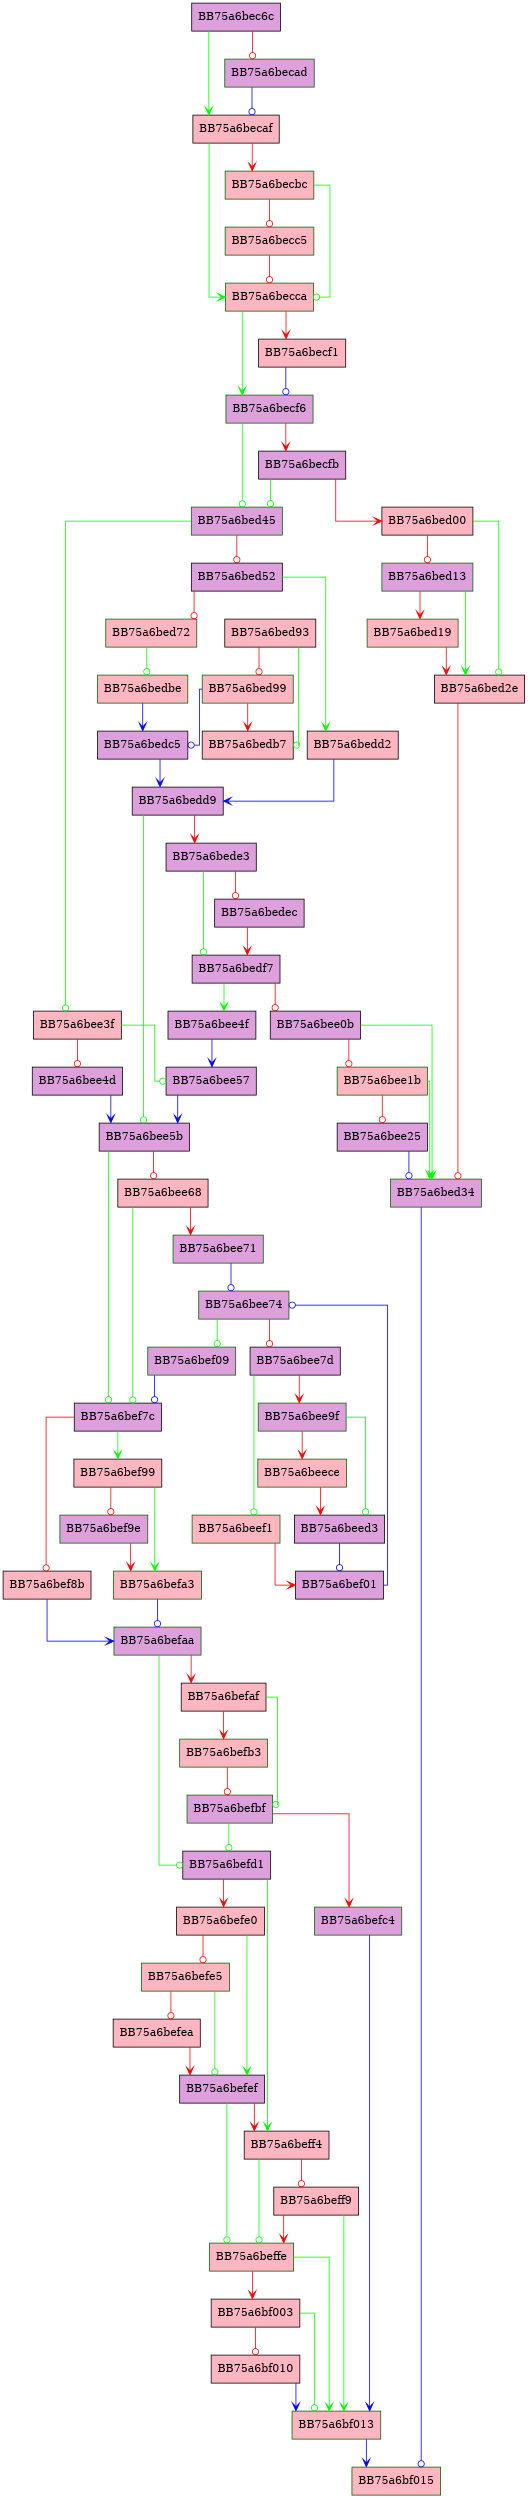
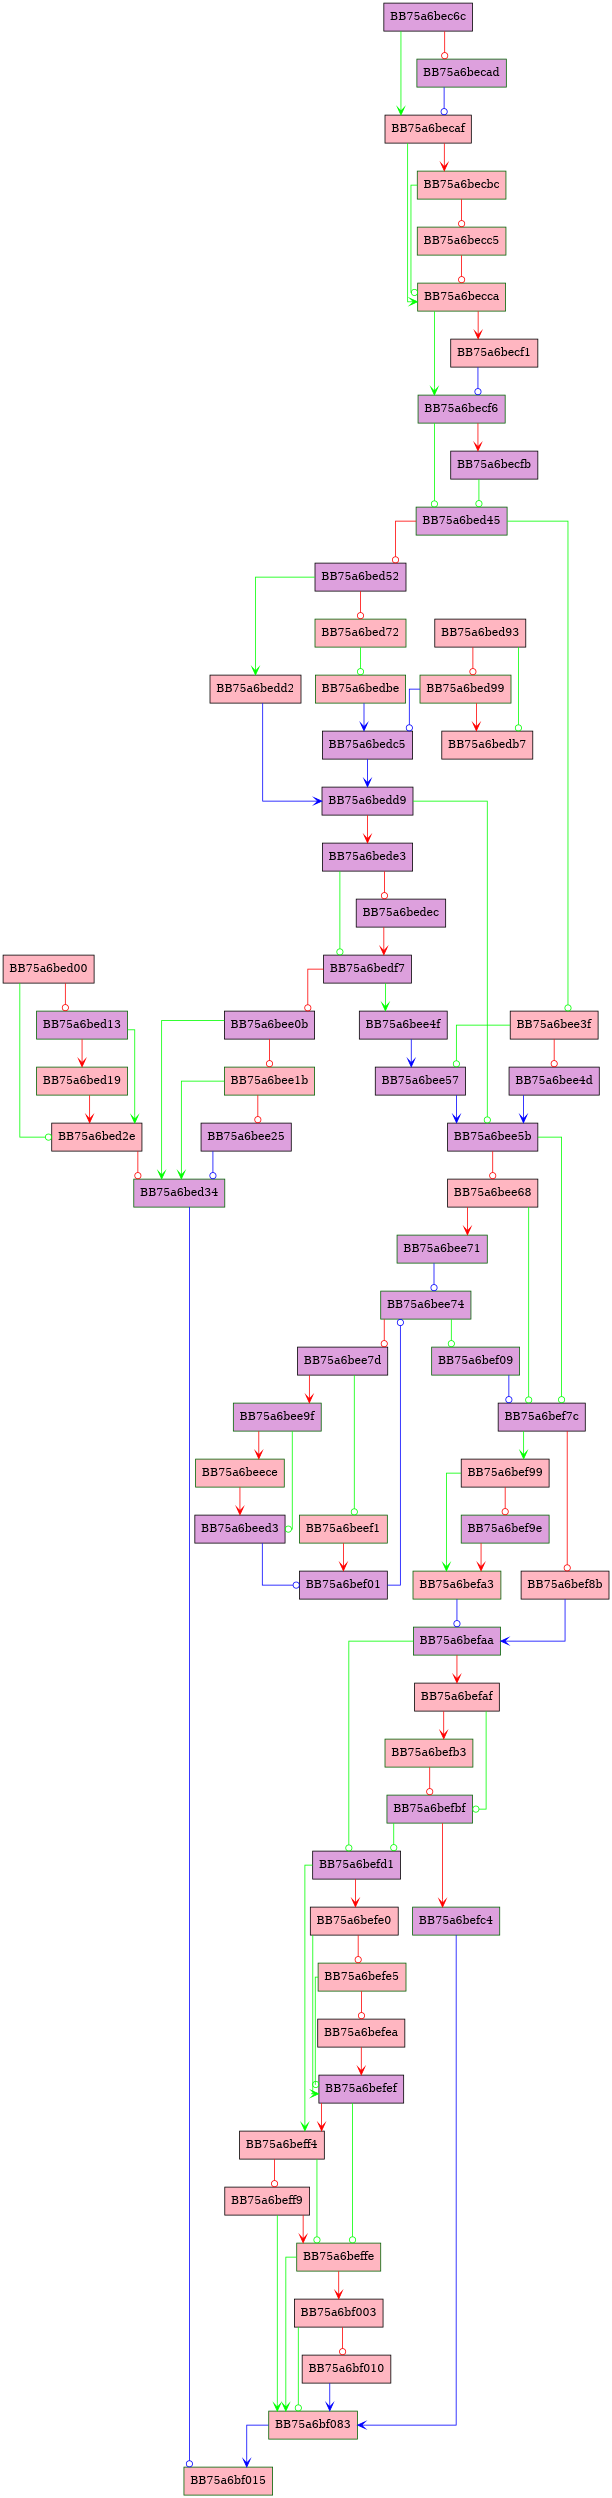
(336, 519) -> none
(336, 2425) -> (313, 2425)
